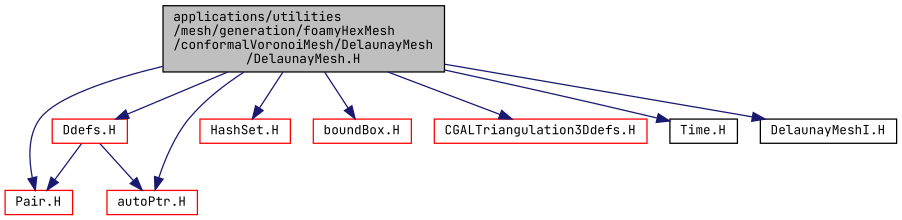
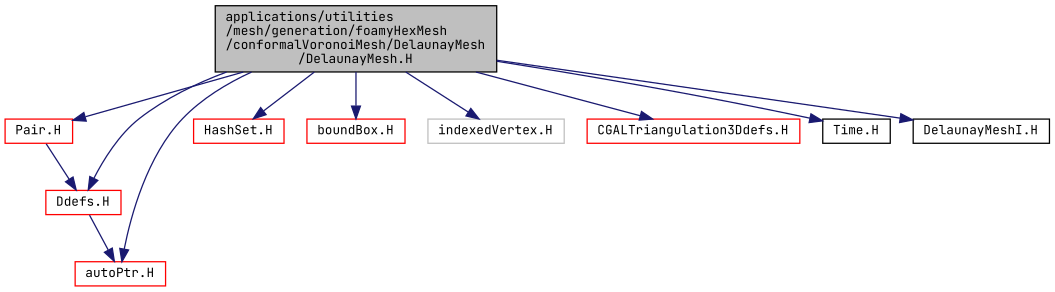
none -> (496, 131)
(68, 162) -> (58, 162)
